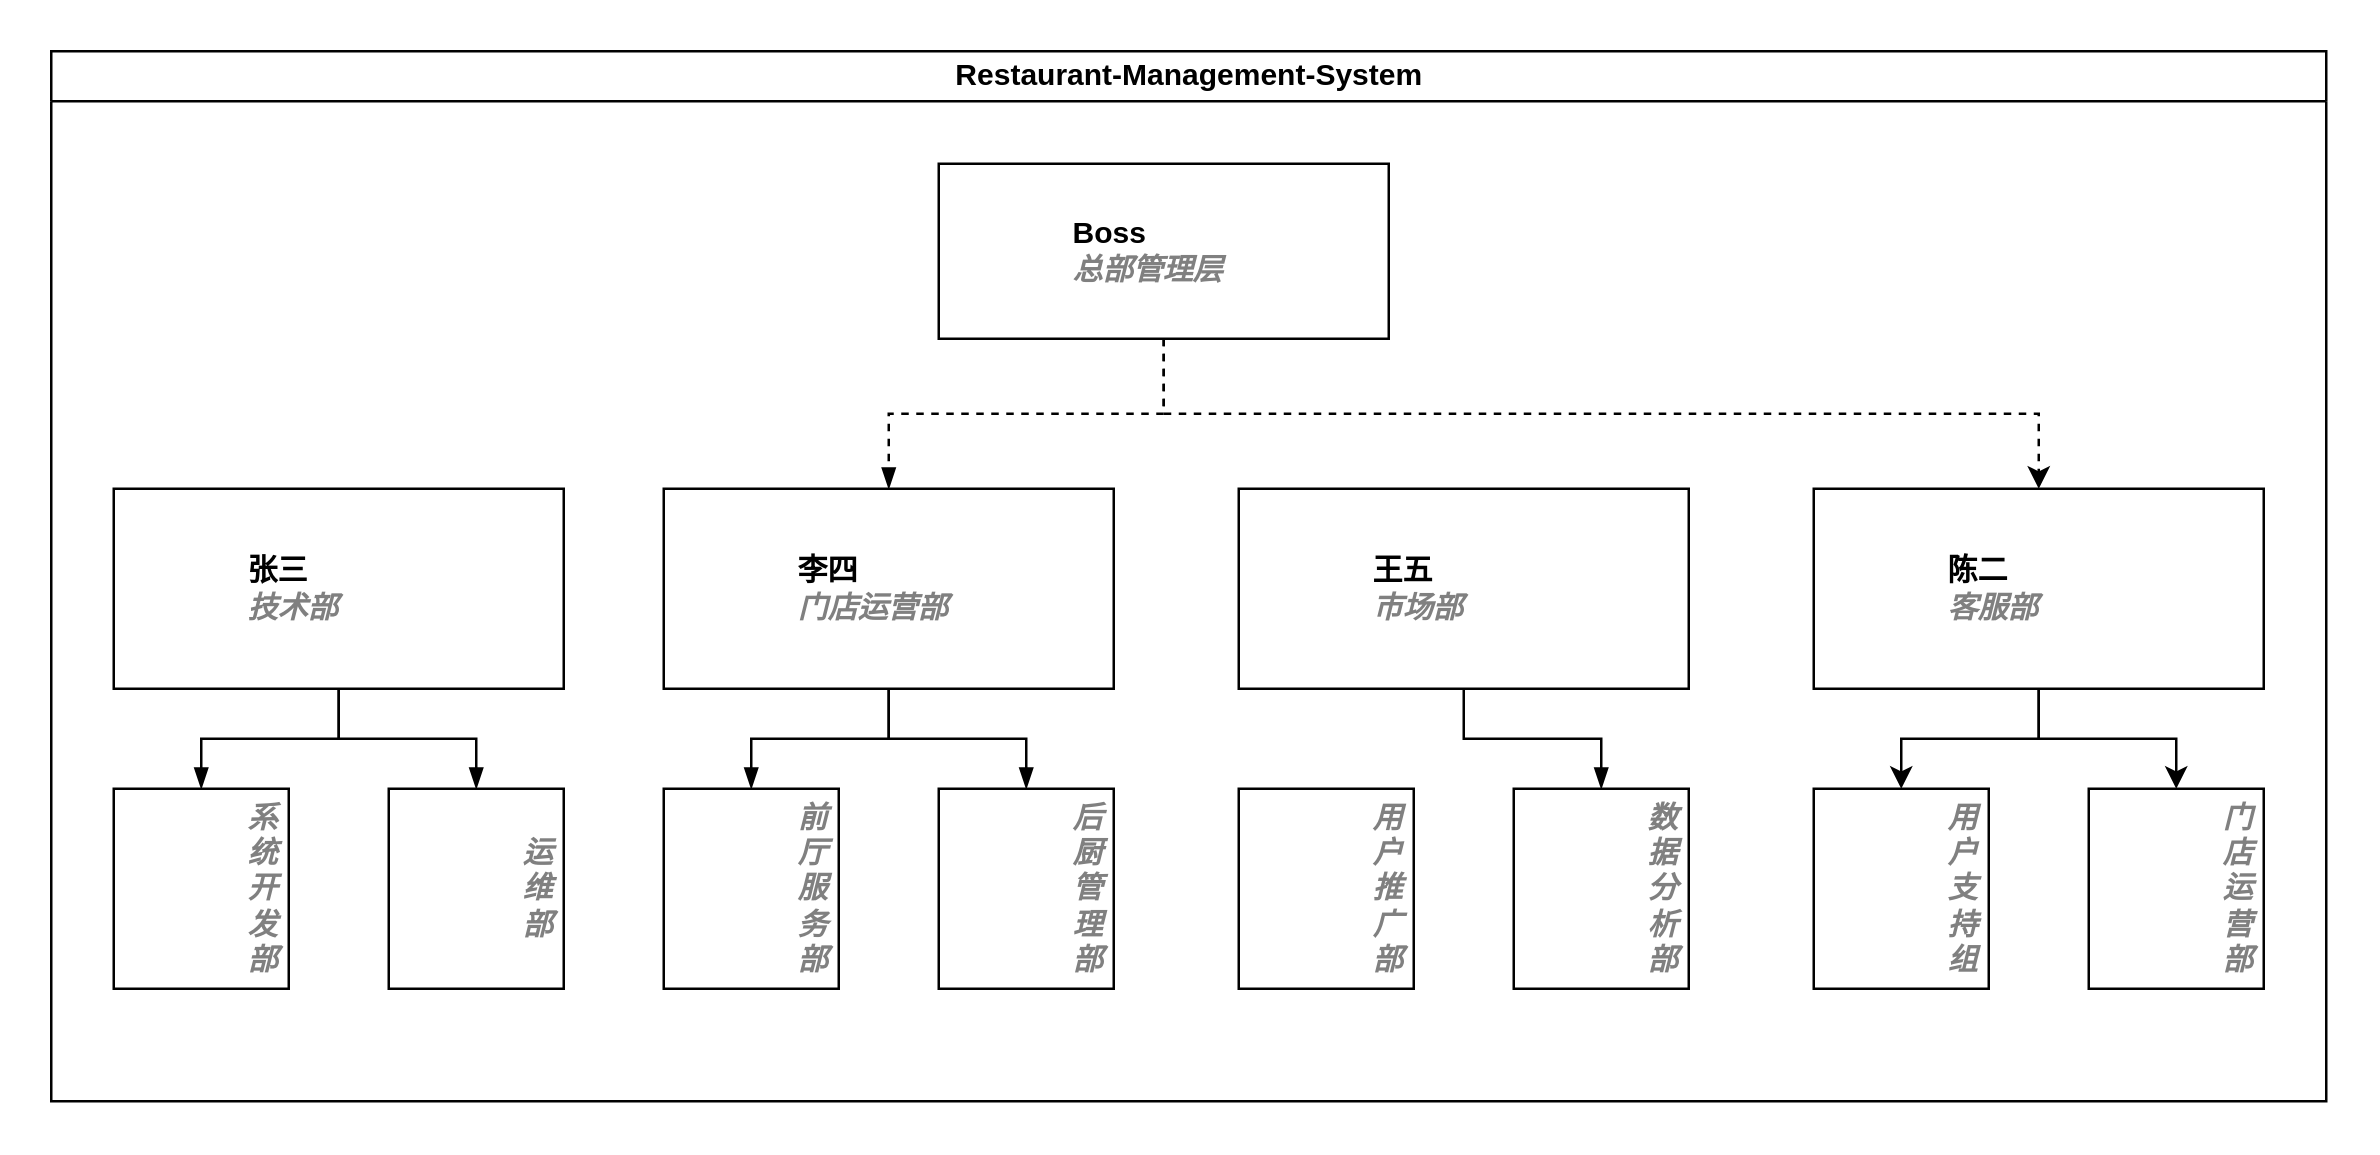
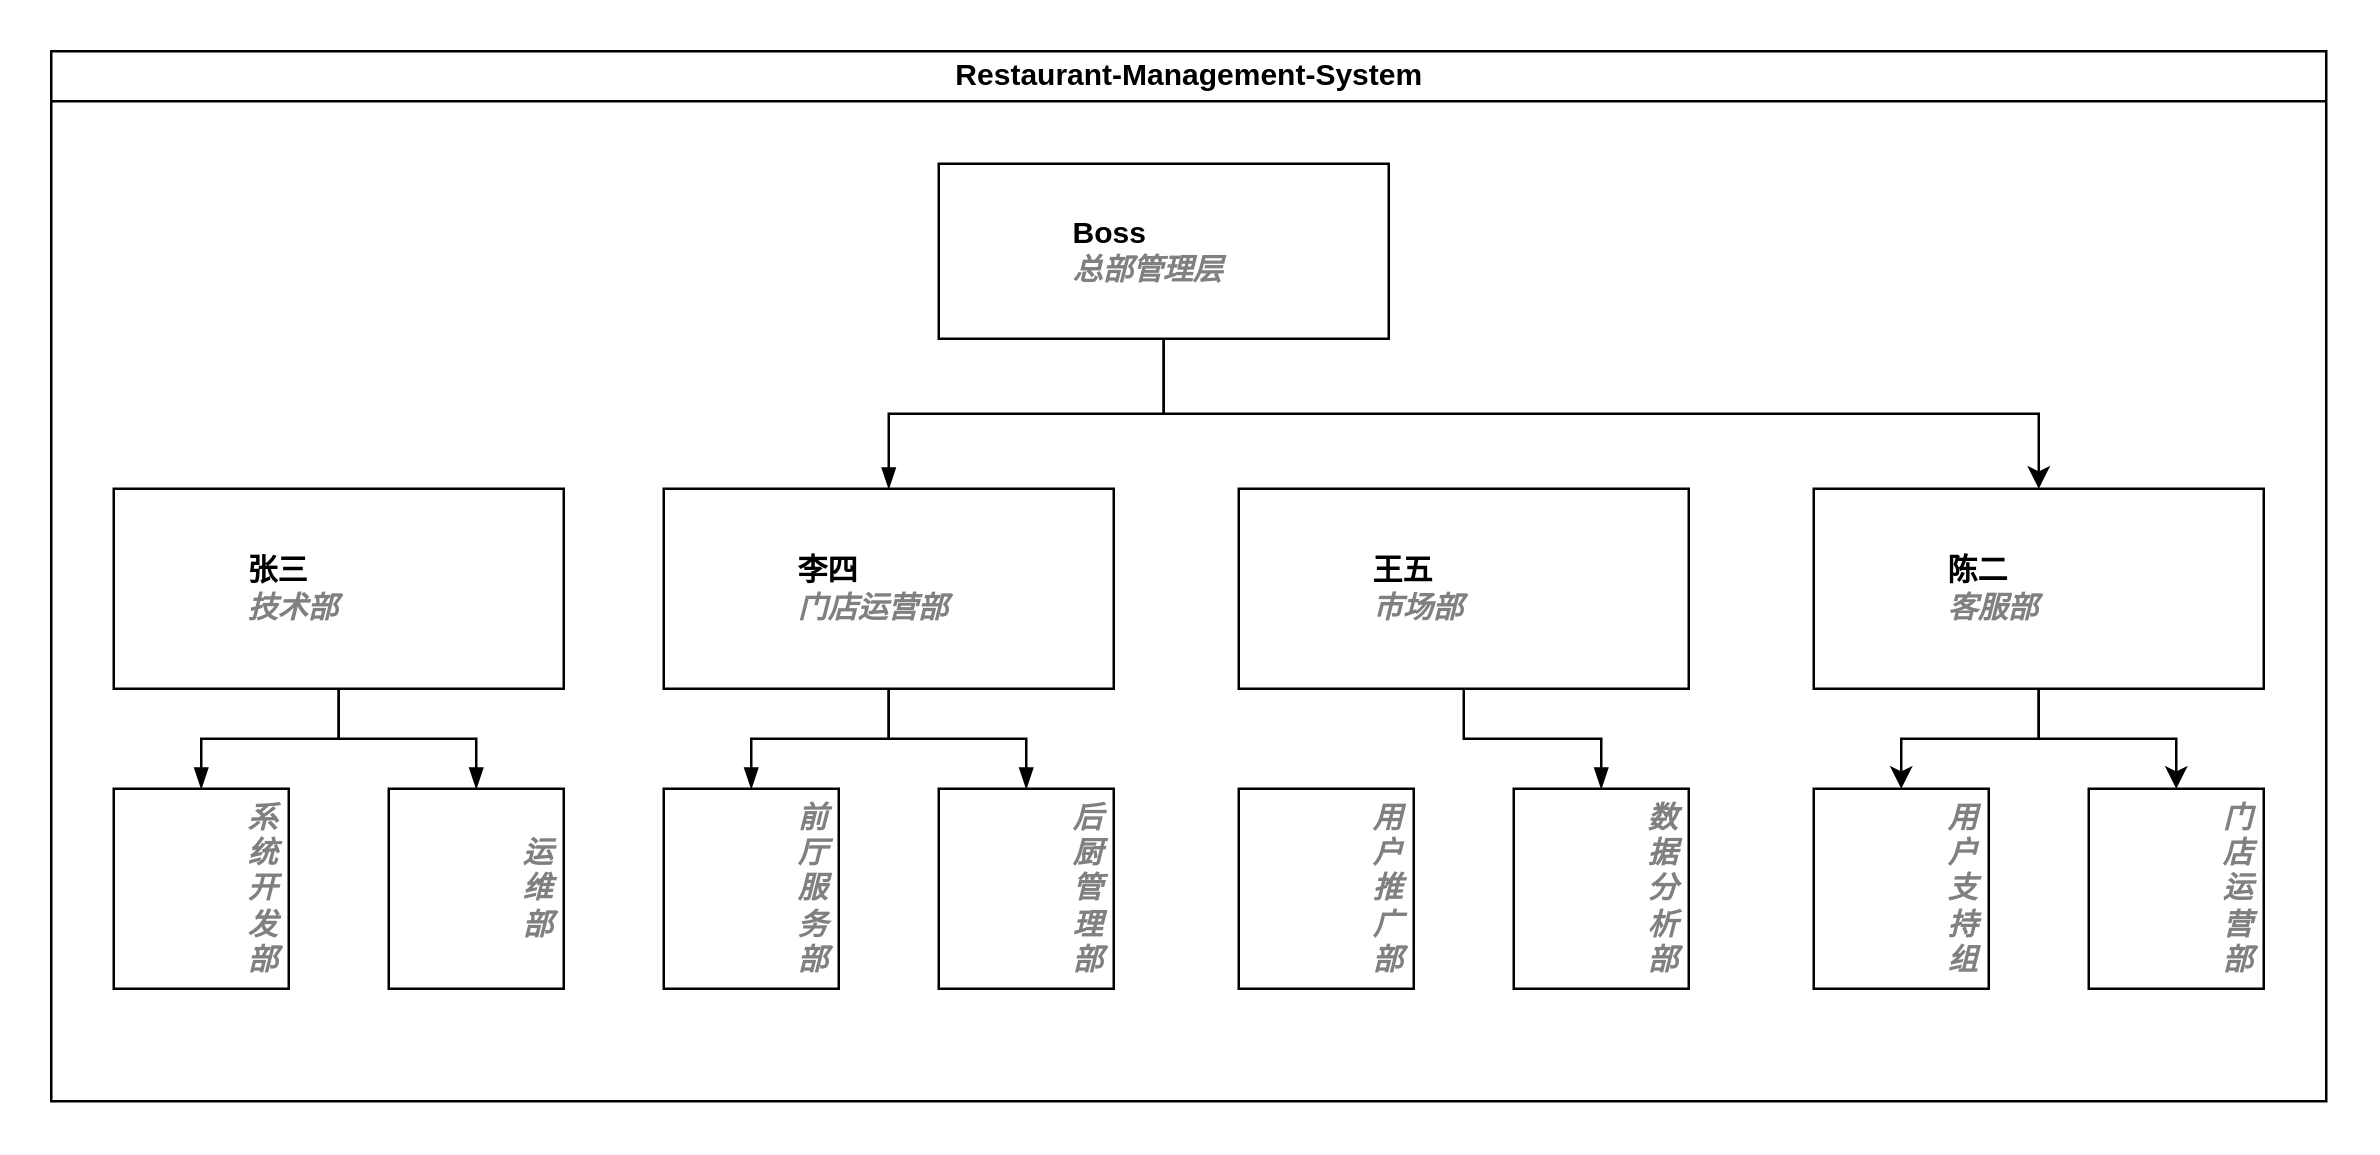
(999, 414) -> (999, 414)
(1629, 414) -> (1629, 414)
